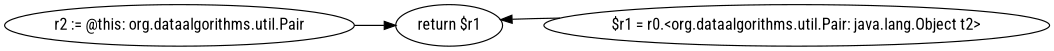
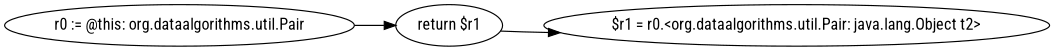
(536, 19) -> (524, 32)
(179, 25) -> (179, 25)
